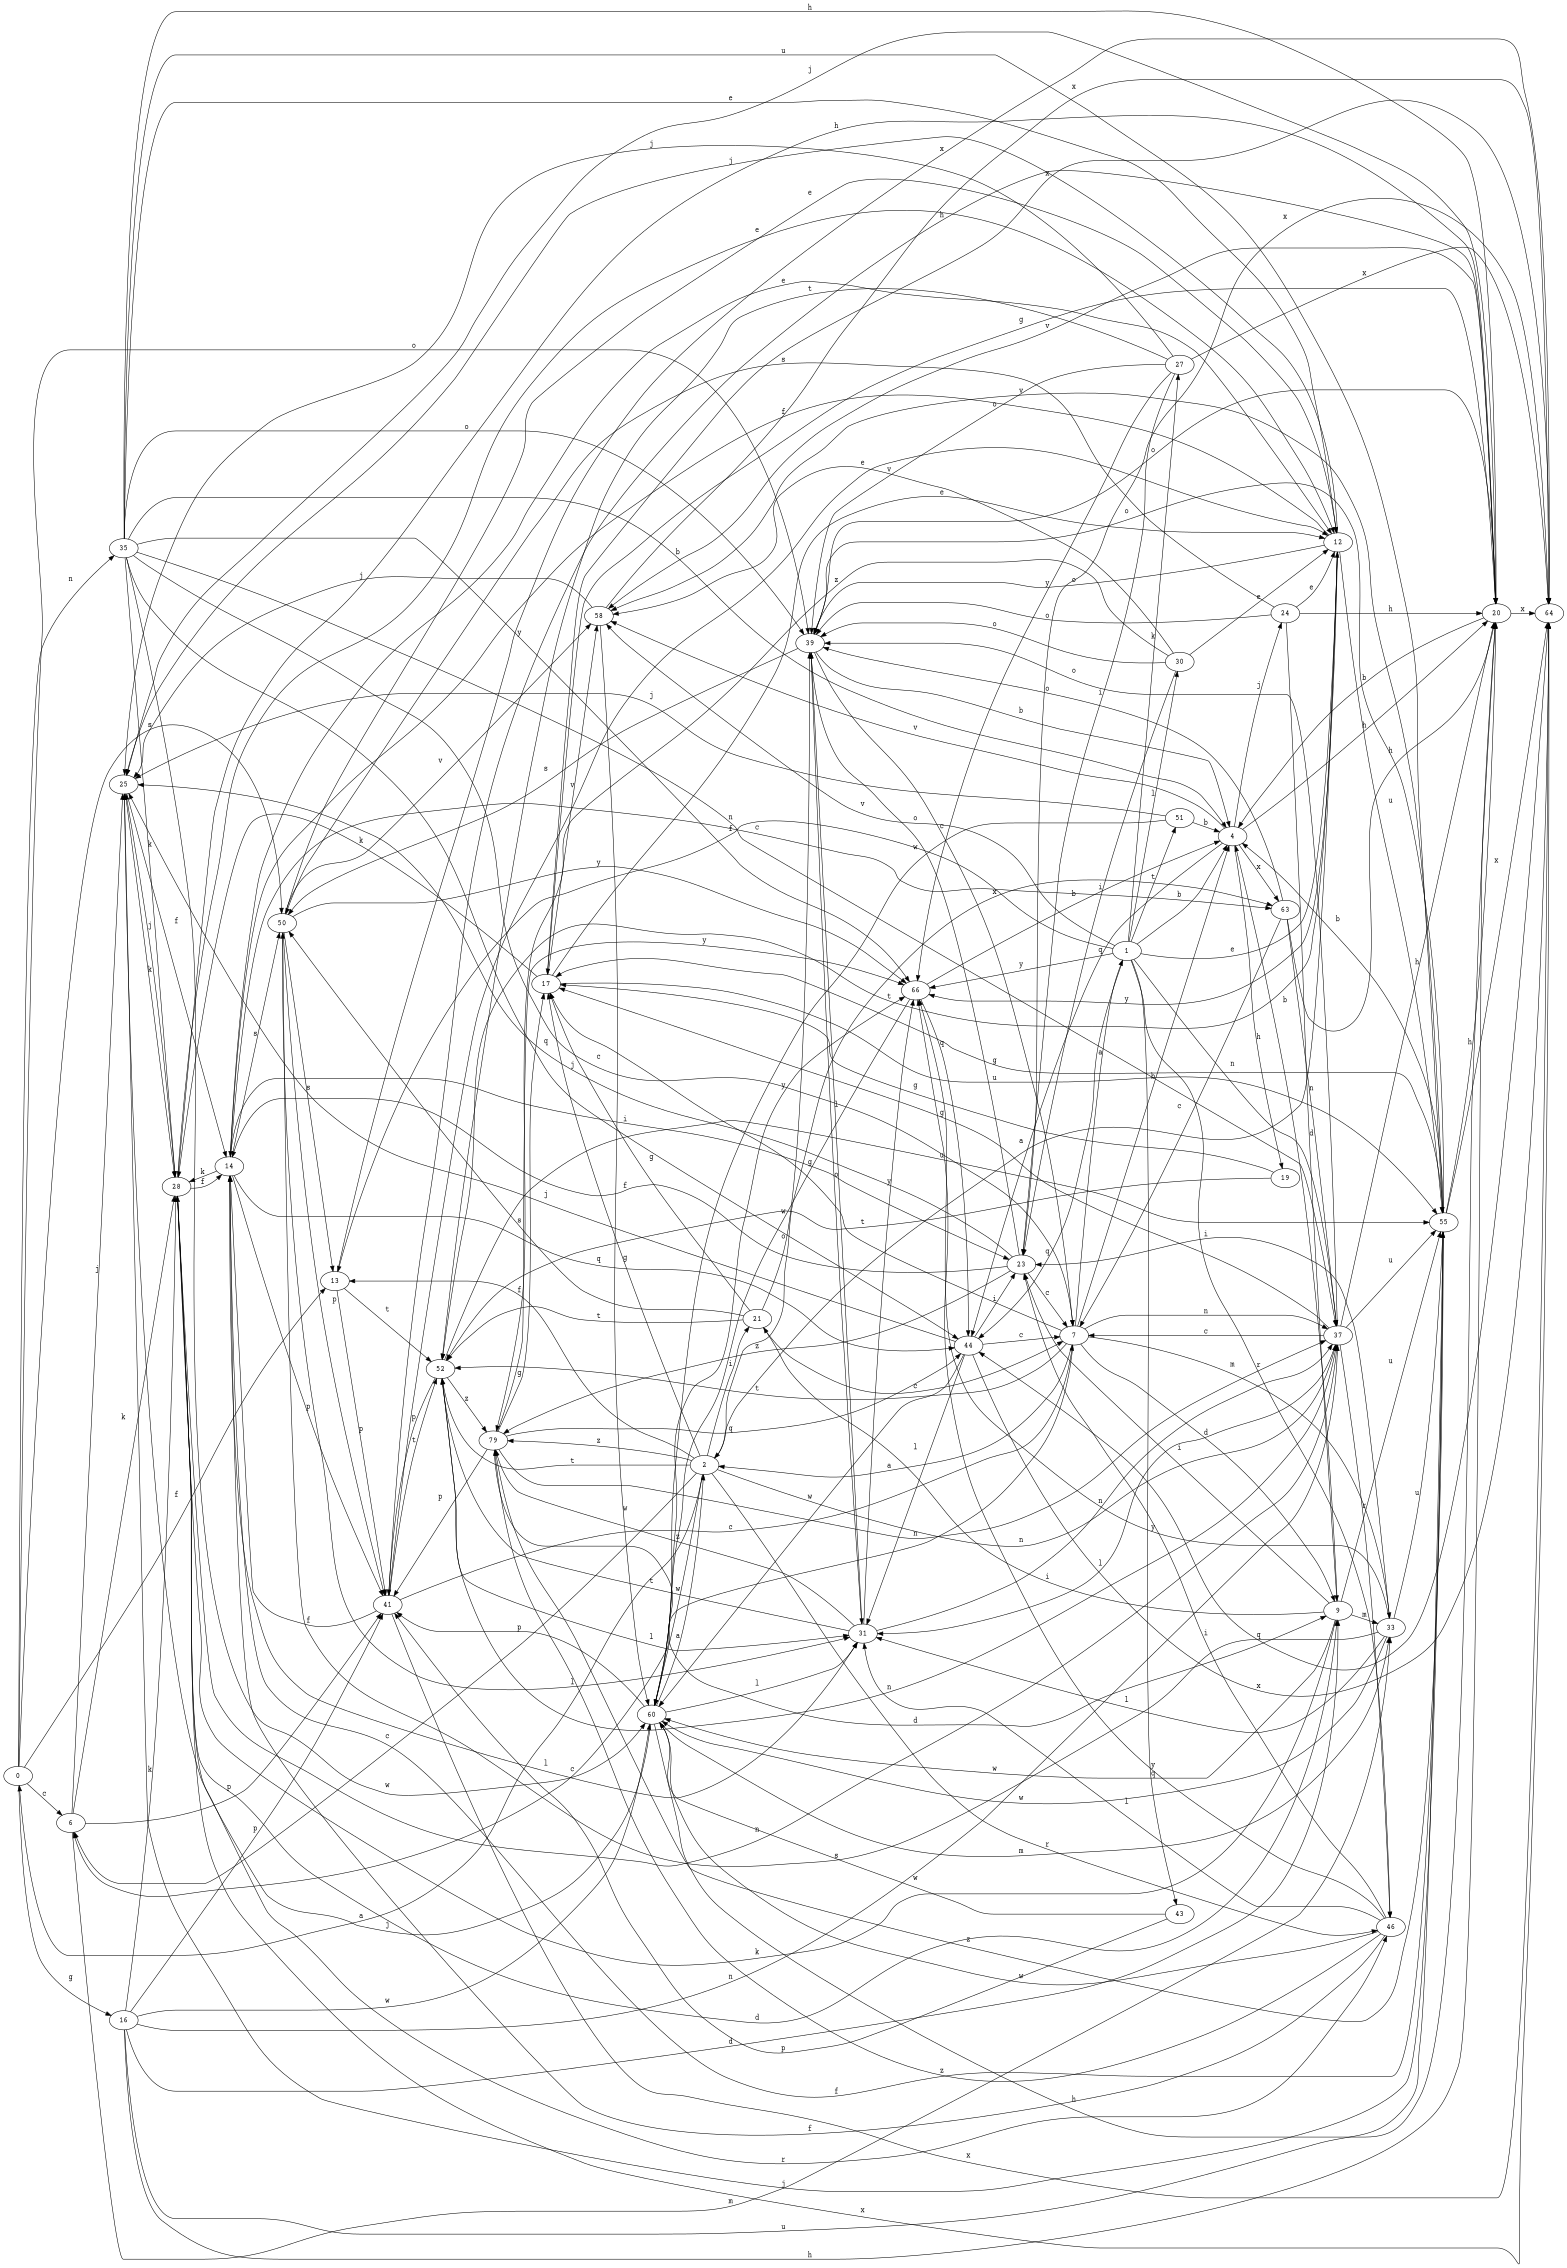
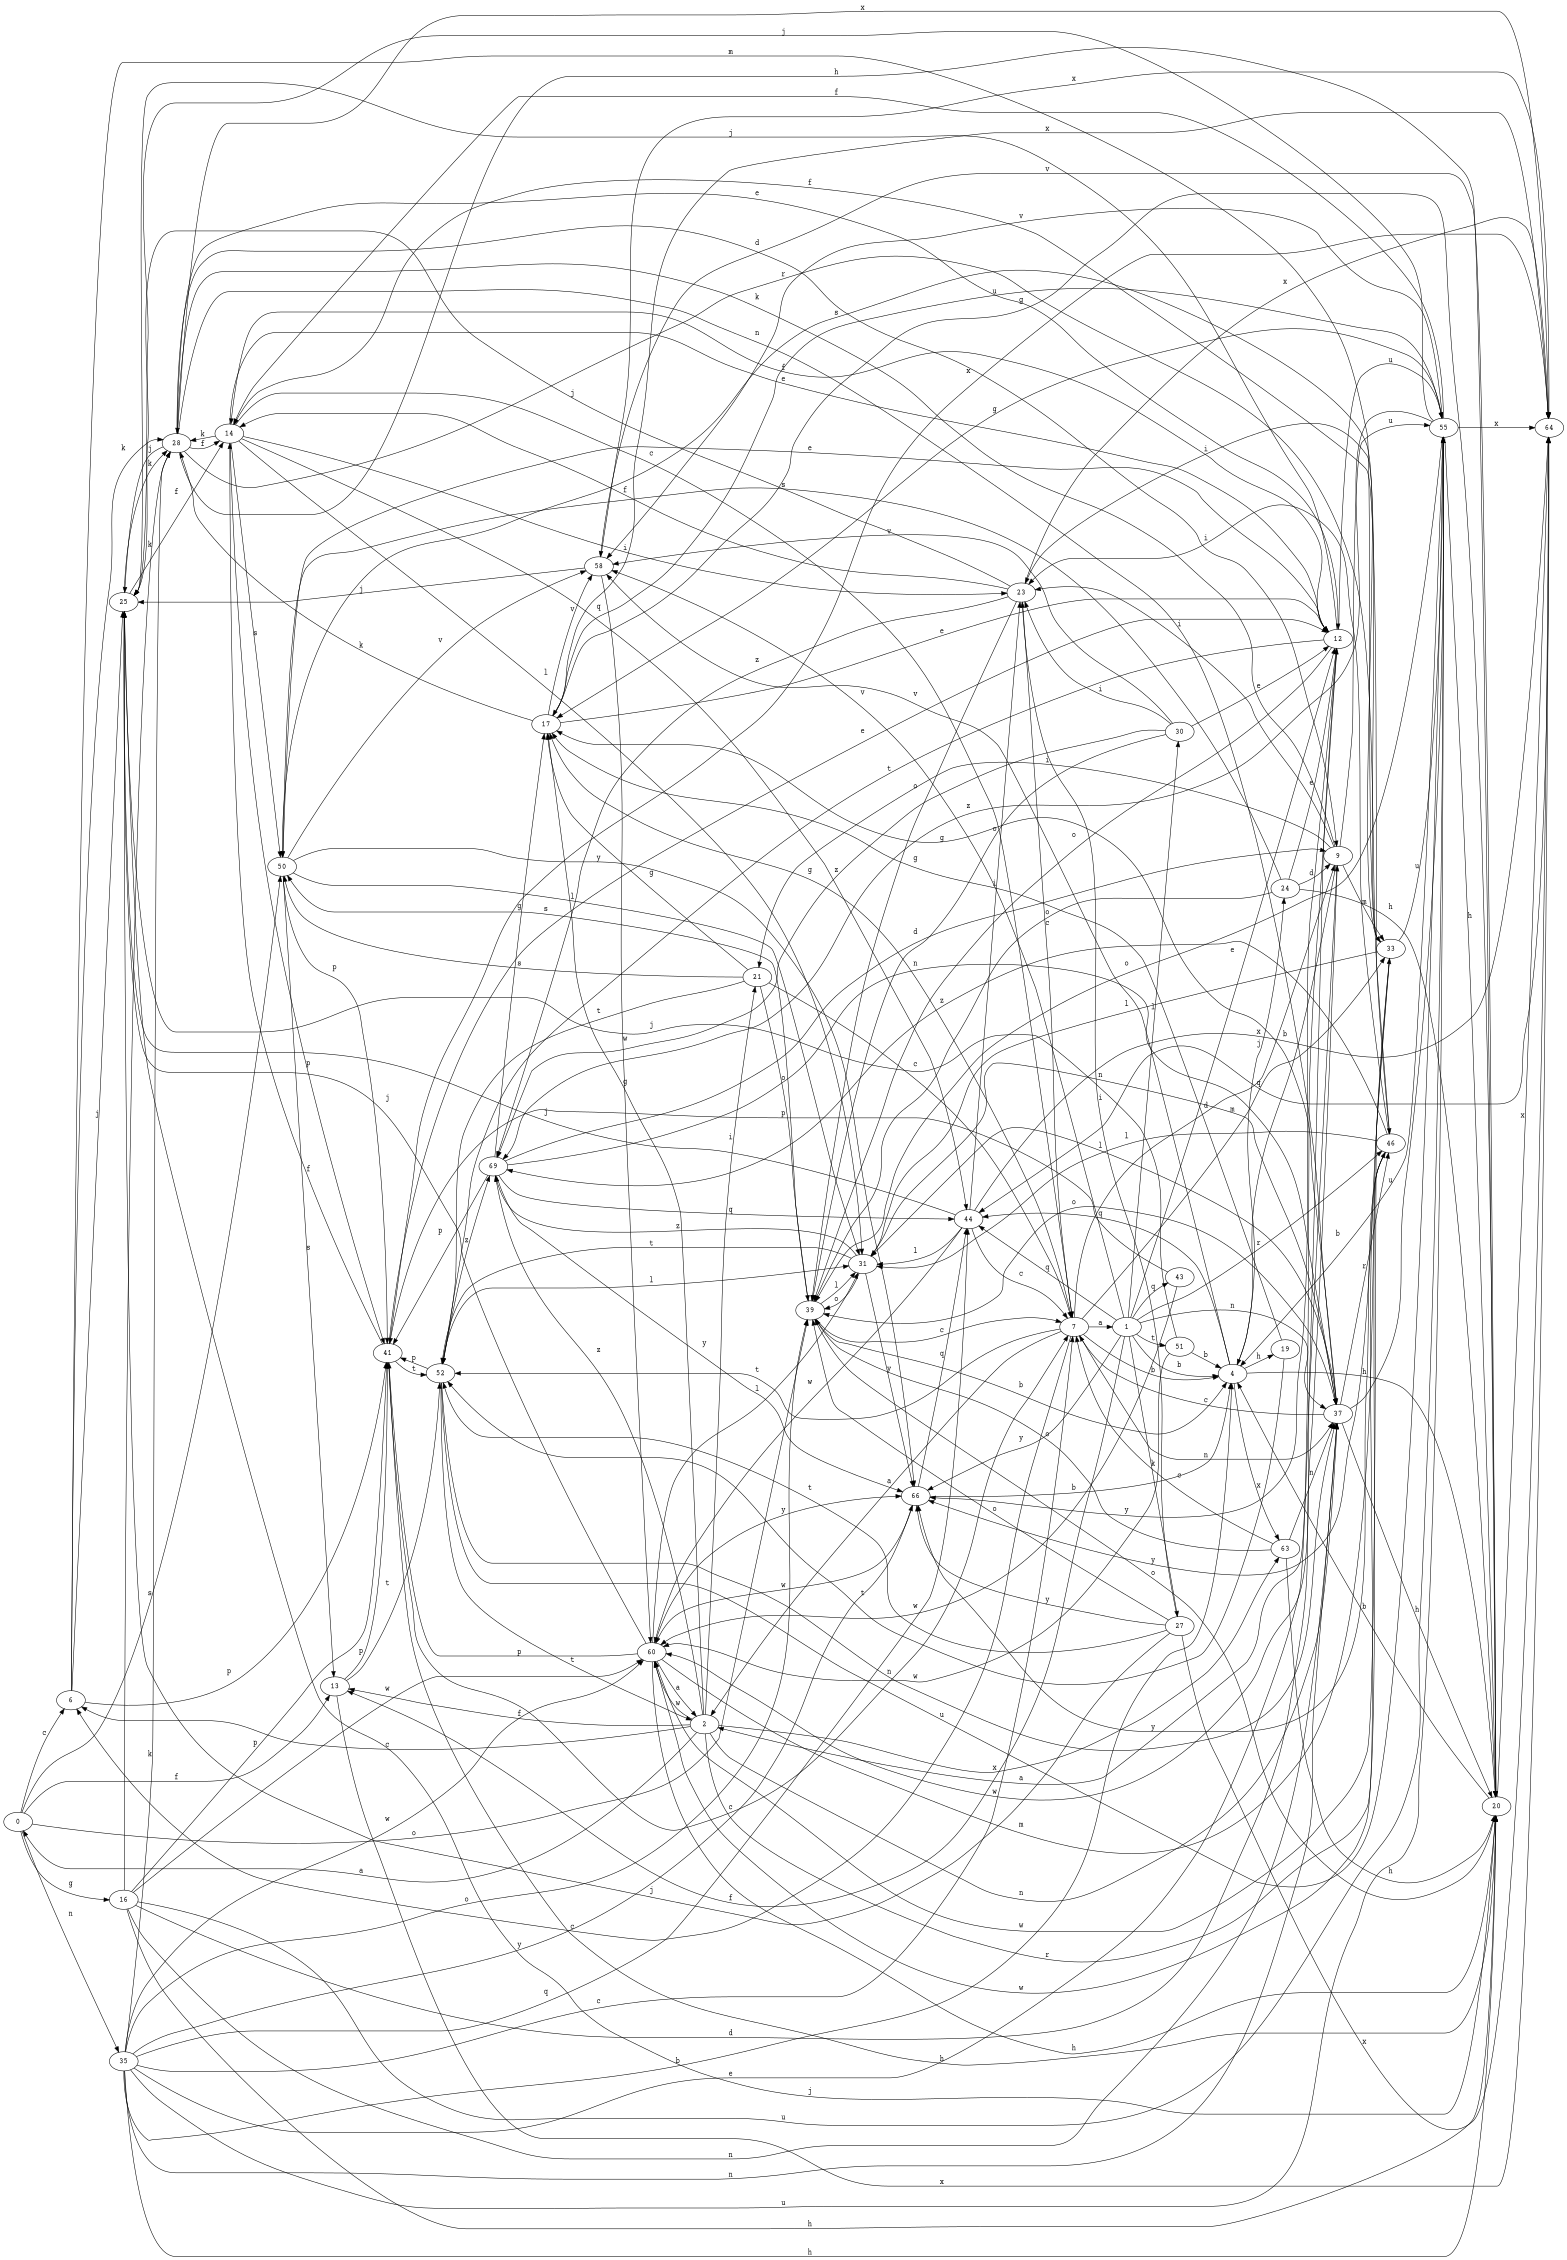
(629, 814) -> (857, 600)
(493, 1441) -> (493, 1166)
(542, 1467) -> (480, 1608)
